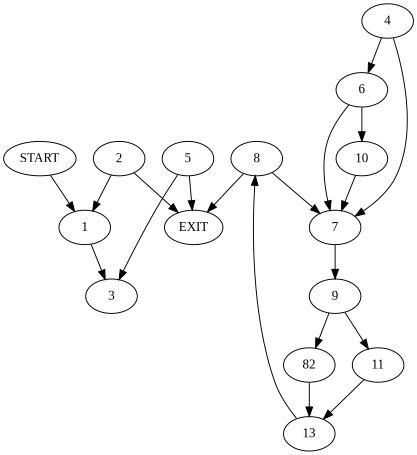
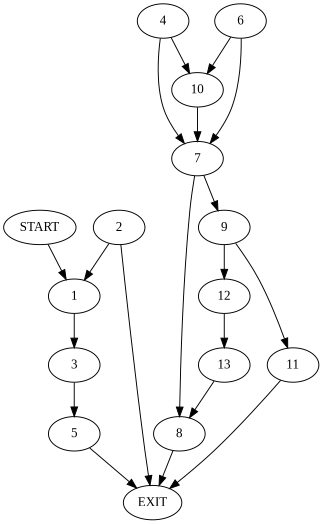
(377, 51) -> (178, 51)
(292, 190) -> (184, 291)
(149, 222) -> (74, 395)
(309, 365) -> (224, 296)
(347, 396) -> (231, 434)
